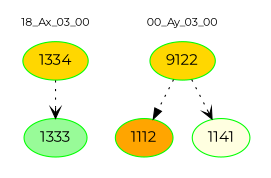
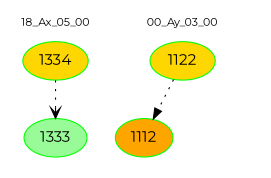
(56, 23) -> (56, 23)
(183, 61) -> (183, 61)
(221, 138) -> none
